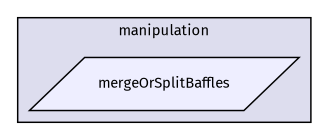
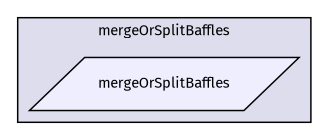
(164, 32) -> (164, 32)
